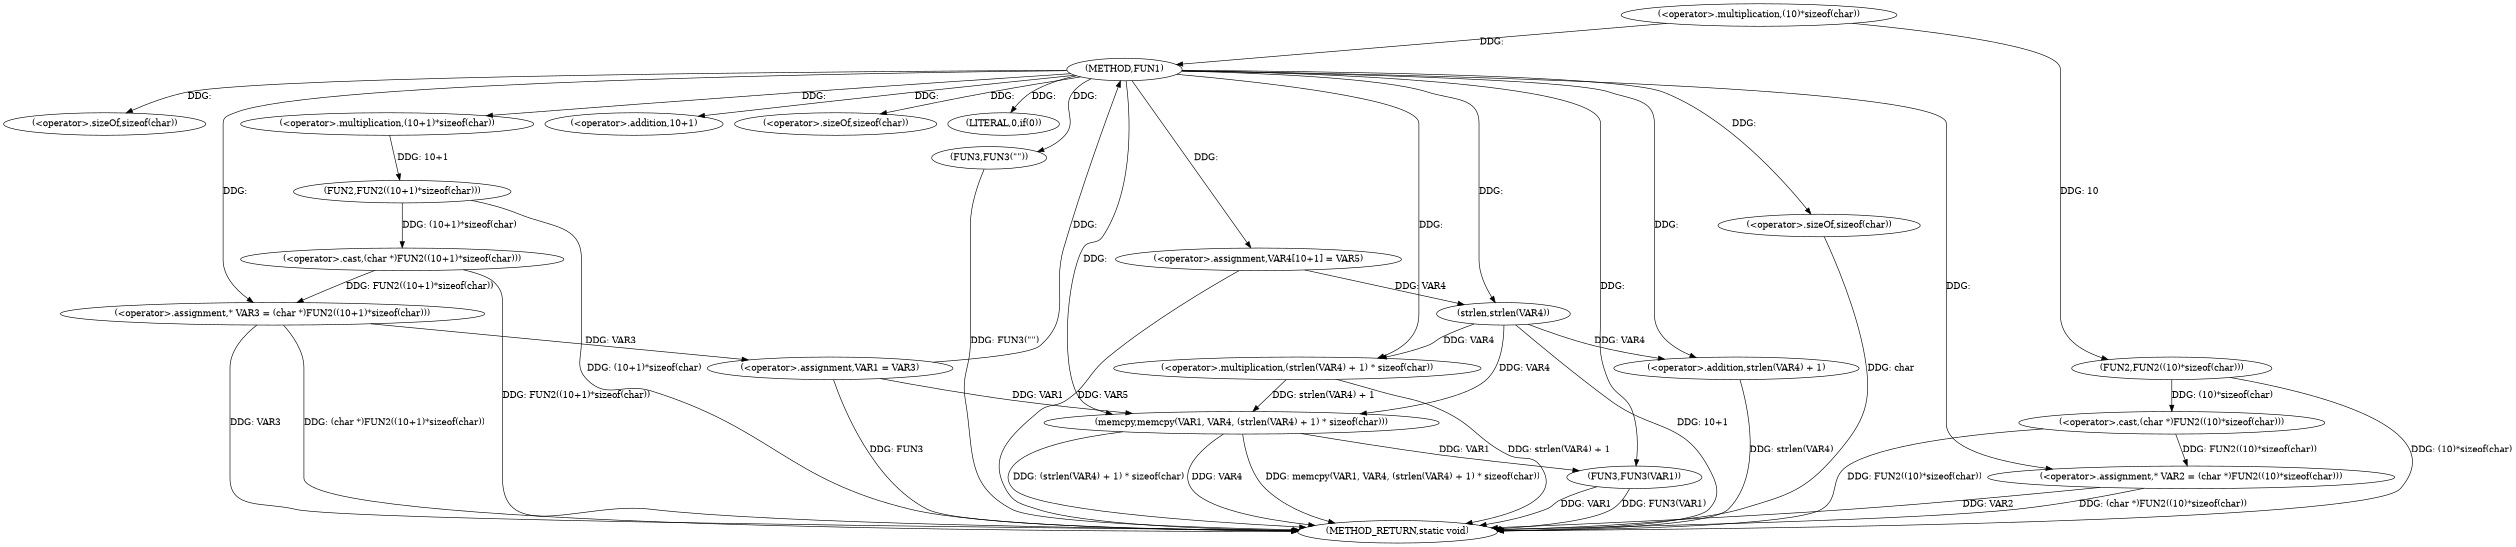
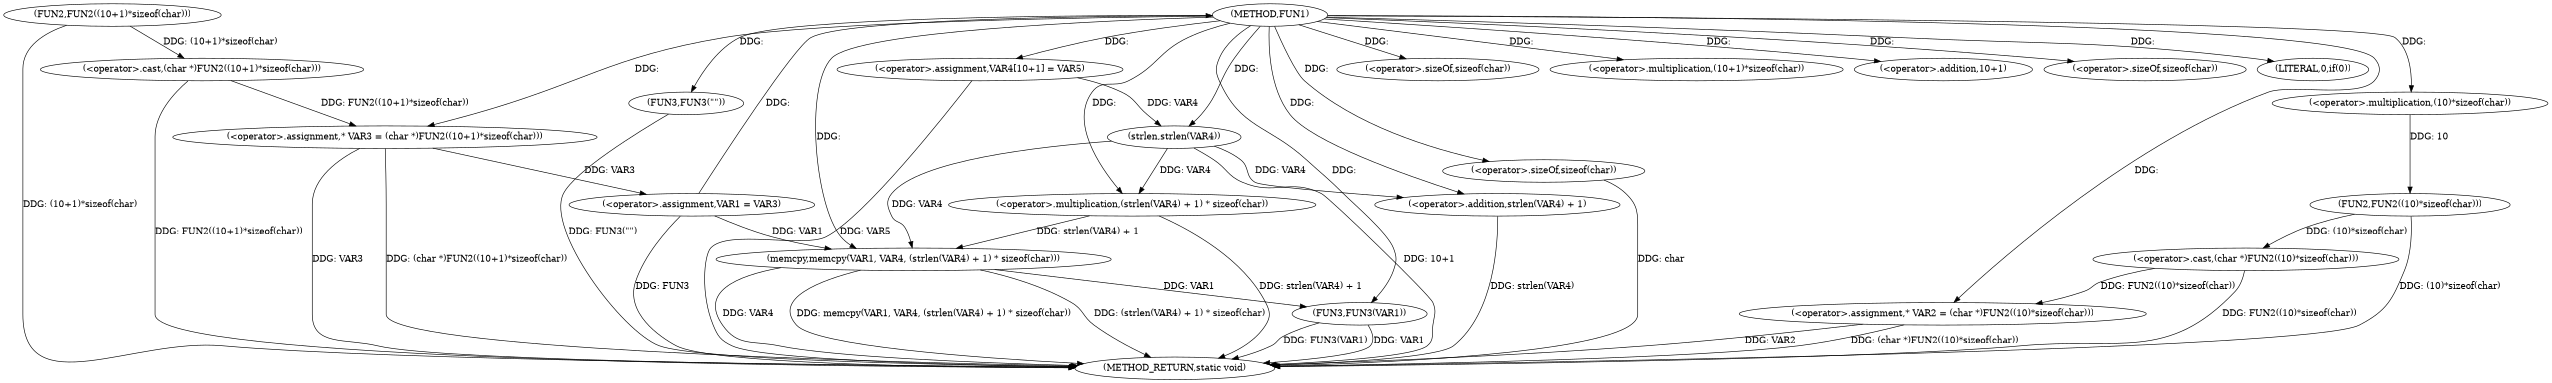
(1425, 44) -> (2056, 23)
(394, 155) -> none
